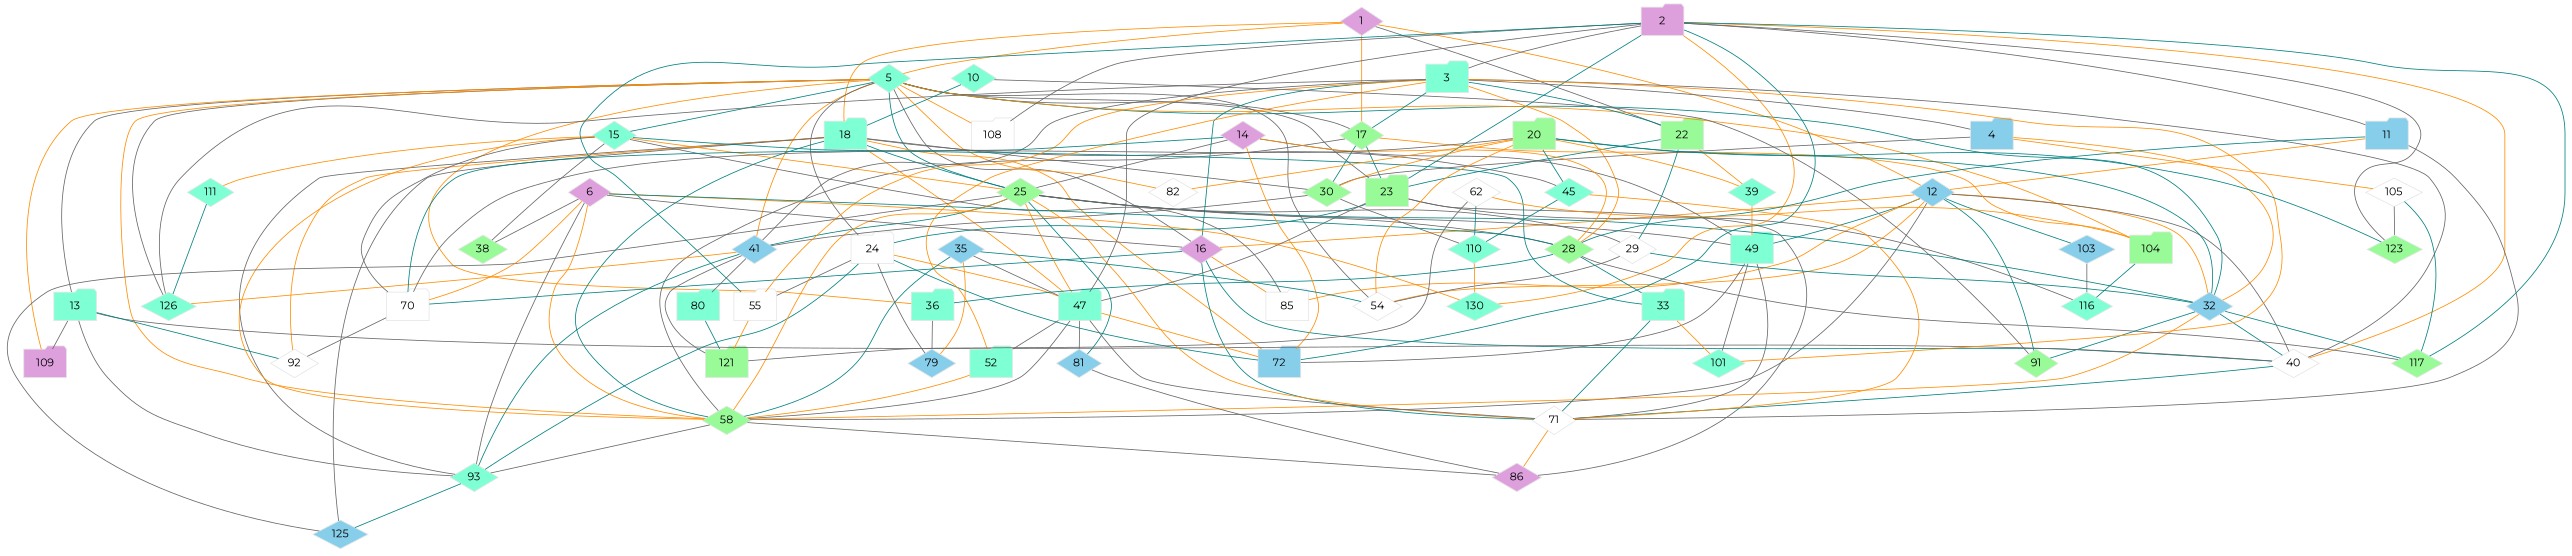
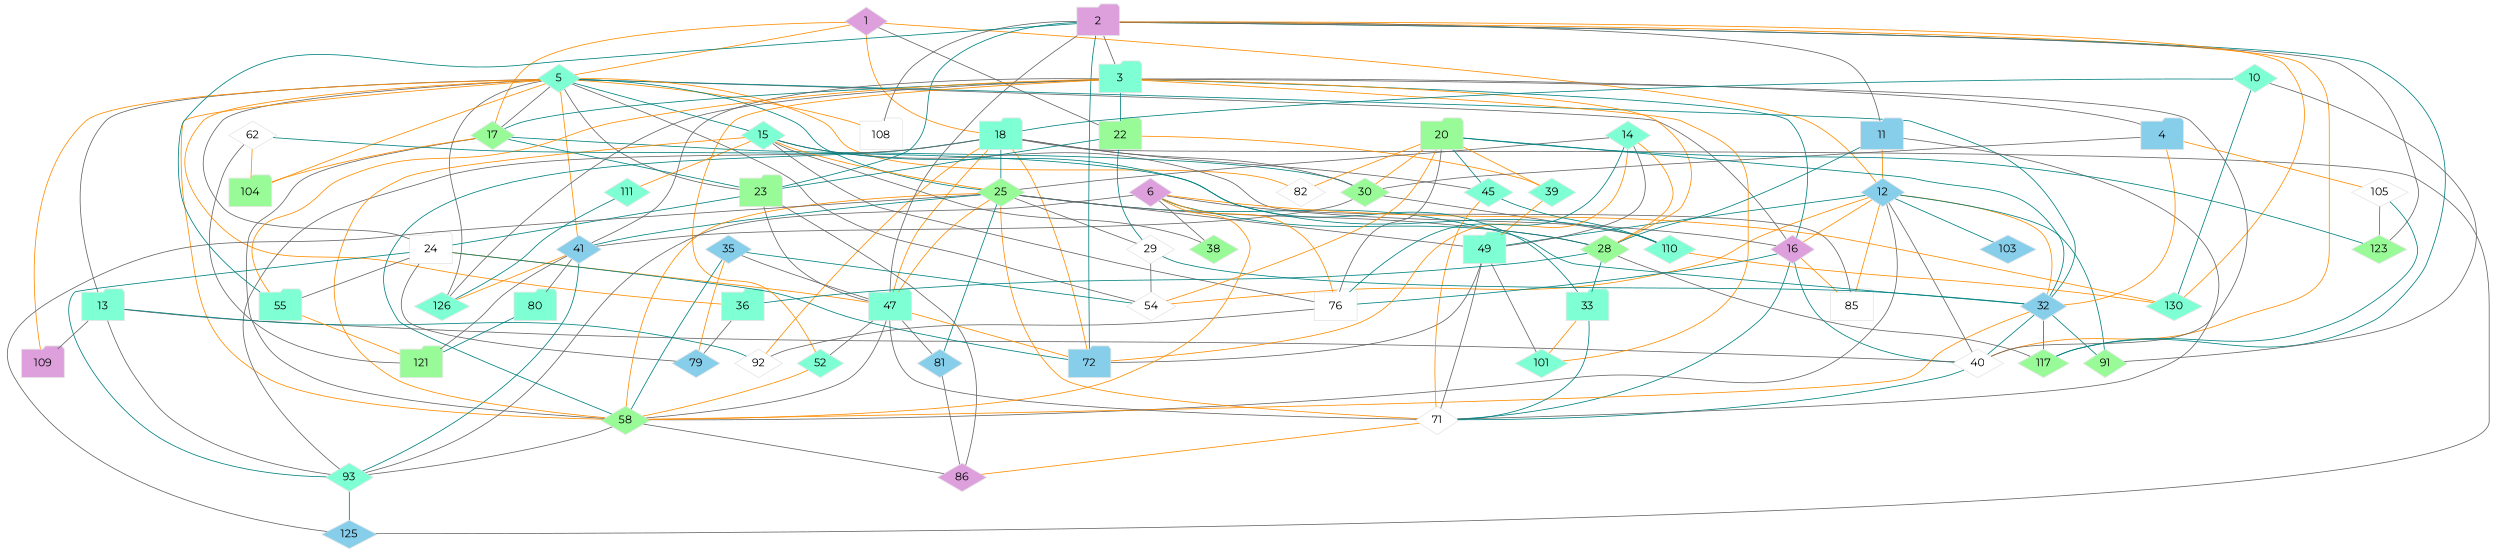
(1243, 135) -> (1628, 135)
none -> (2215, 192)
(408, 306) -> (1336, 306)
(755, 306) -> (280, 306)
(2087, 306) -> none
(991, 363) -> (820, 363)
